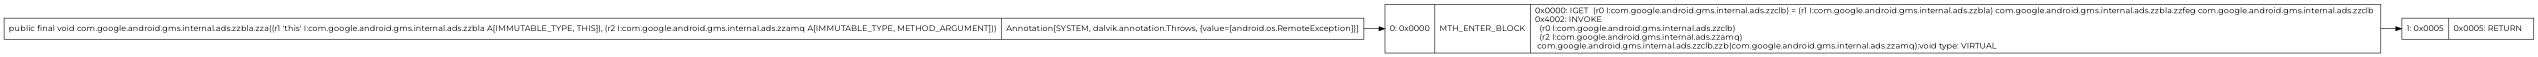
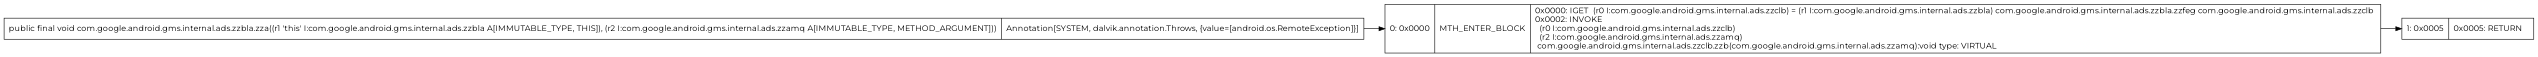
(1571, 20) -> (1571, 20)
